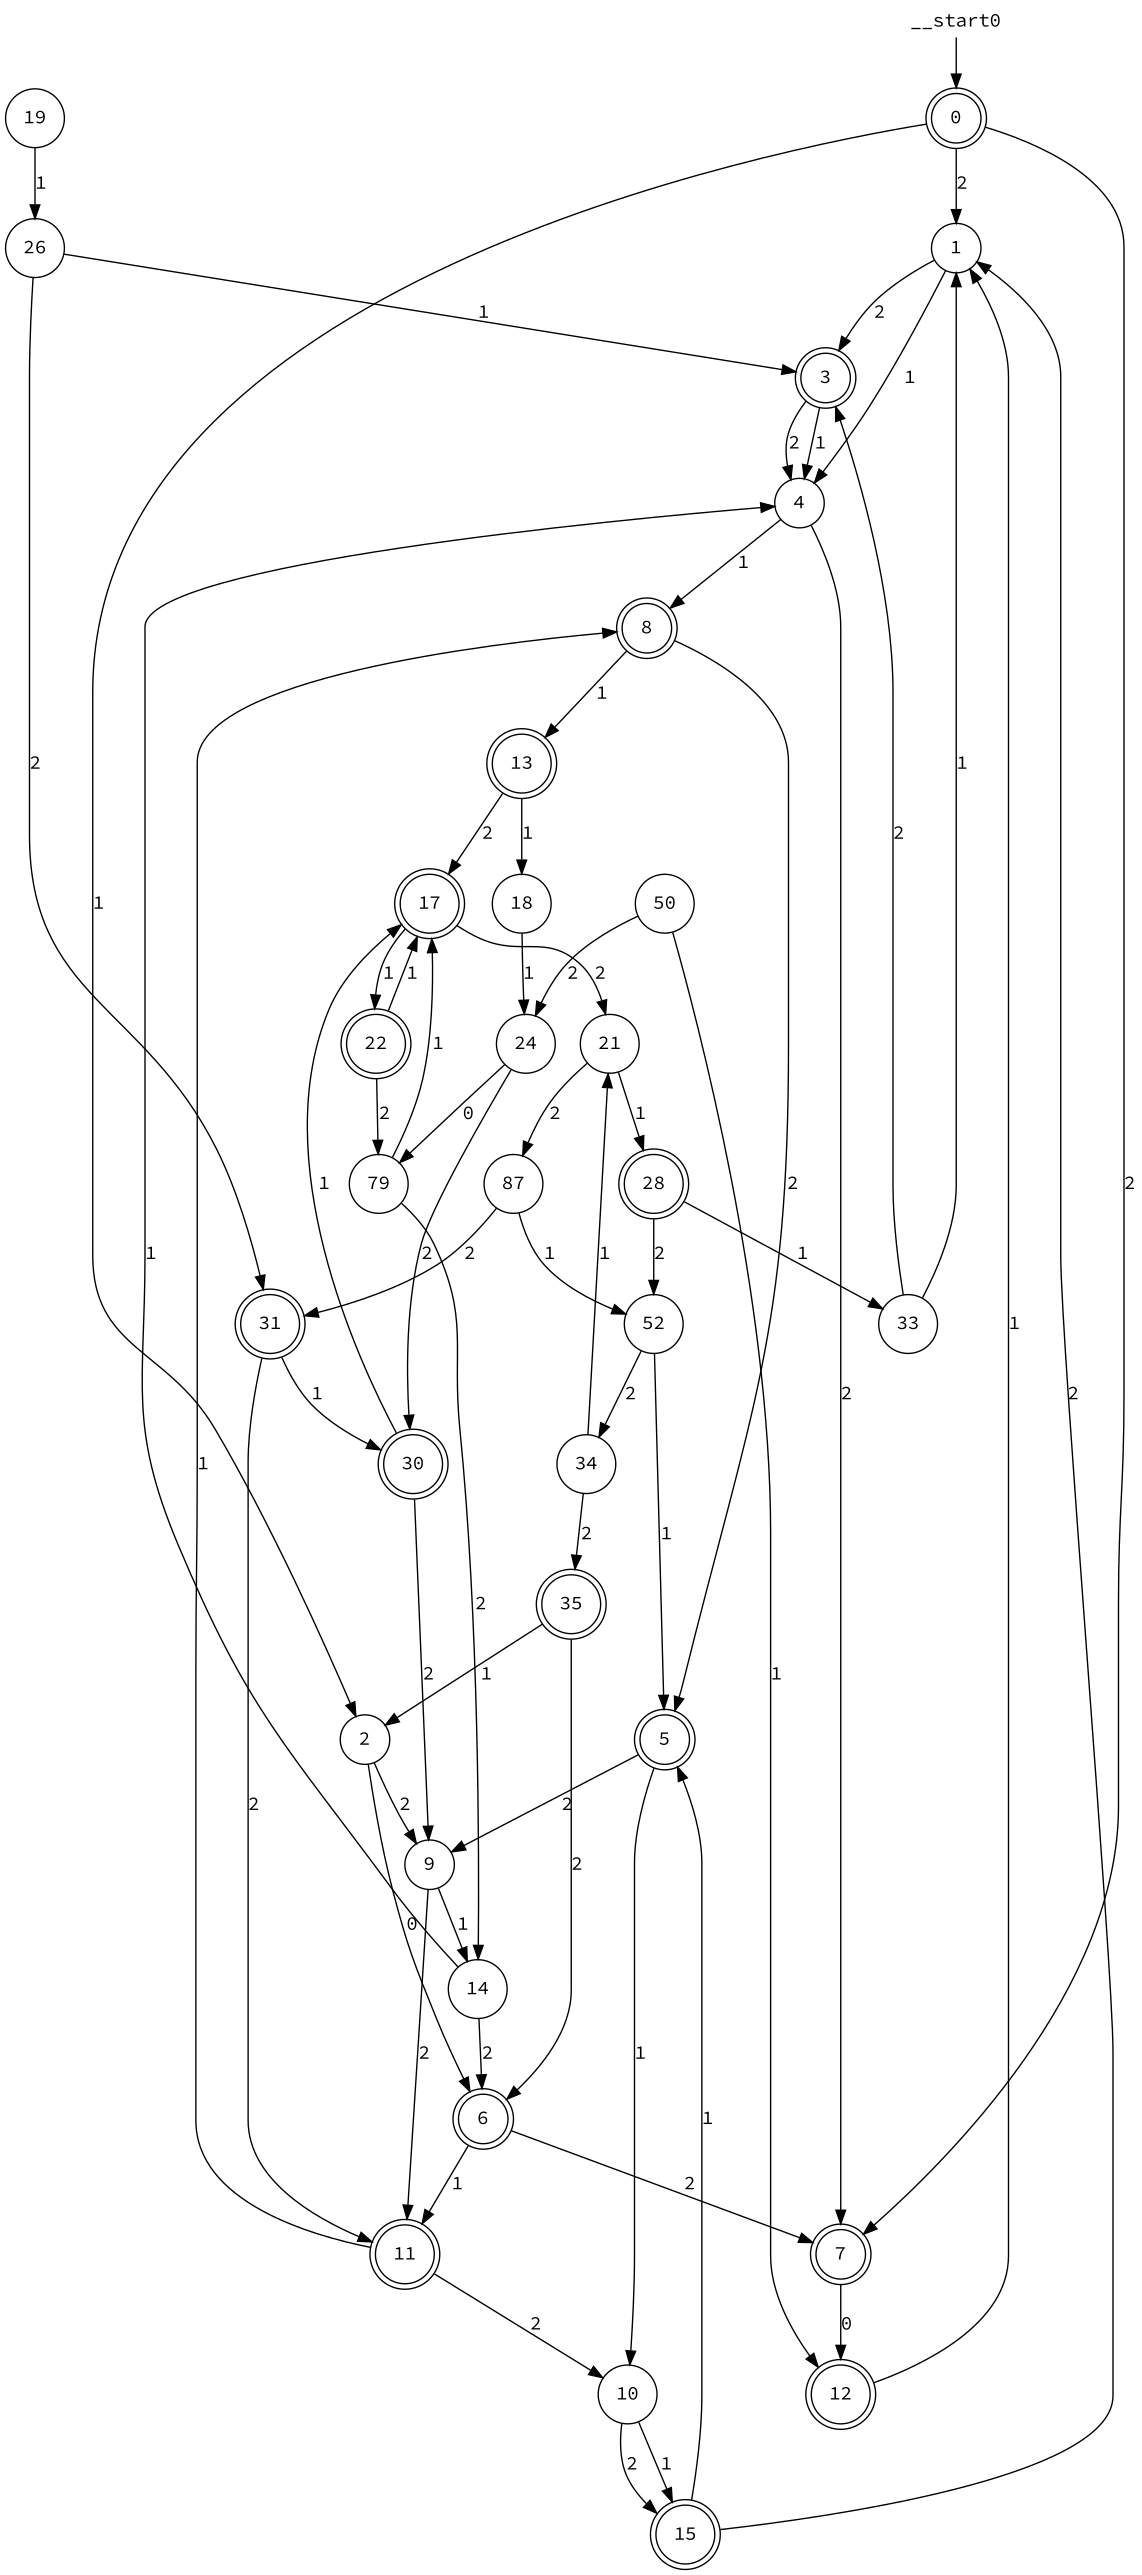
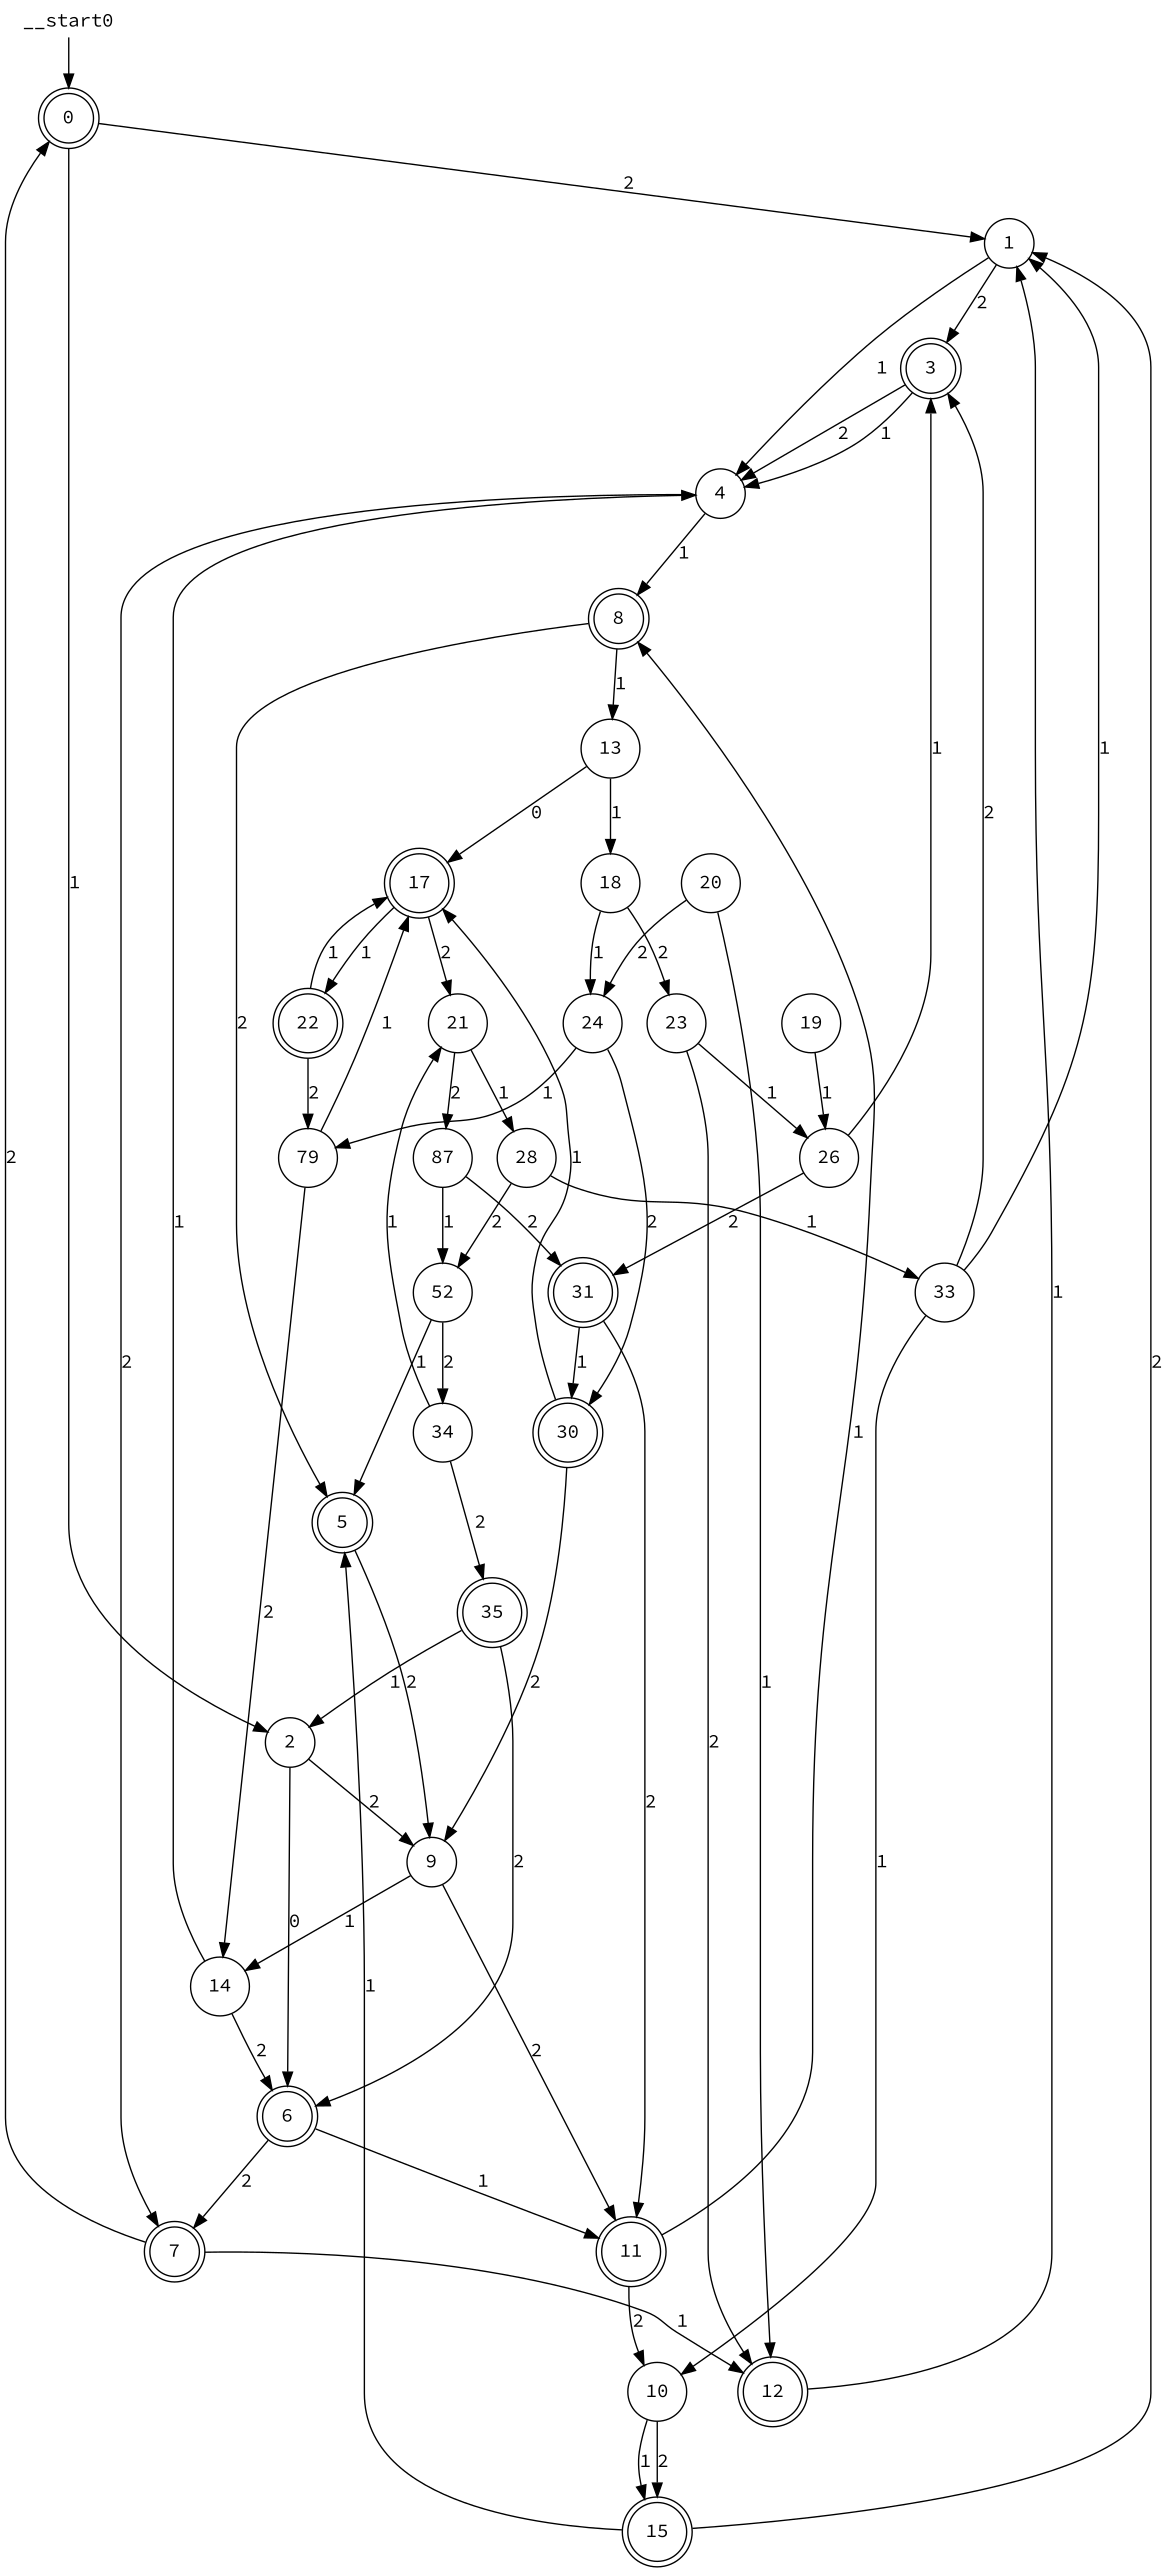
(522, 764) -> (610, 749)
(488, 834) -> (537, 813)
(665, 904) -> (711, 883)
none -> (676, 1023)
(469, 1114) -> (548, 1093)
(1124, 1178) -> (6, 1231)
(654, 1184) -> (527, 1158)
(634, 2058) -> (876, 1875)
(847, 2324) -> (683, 2322)
